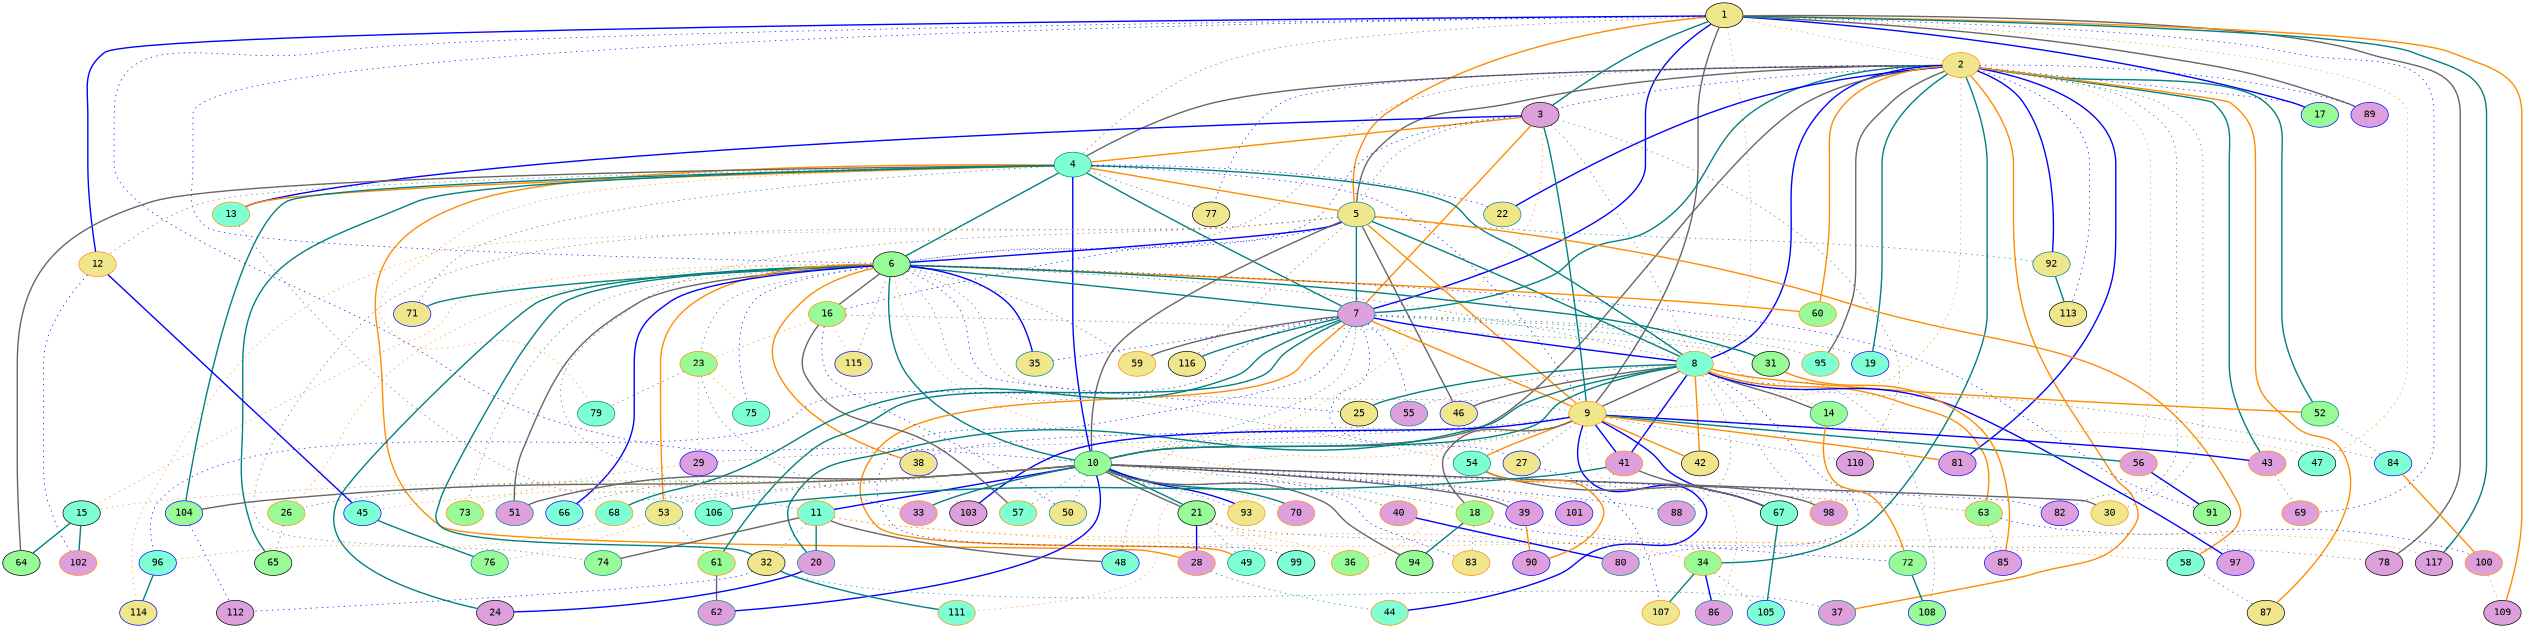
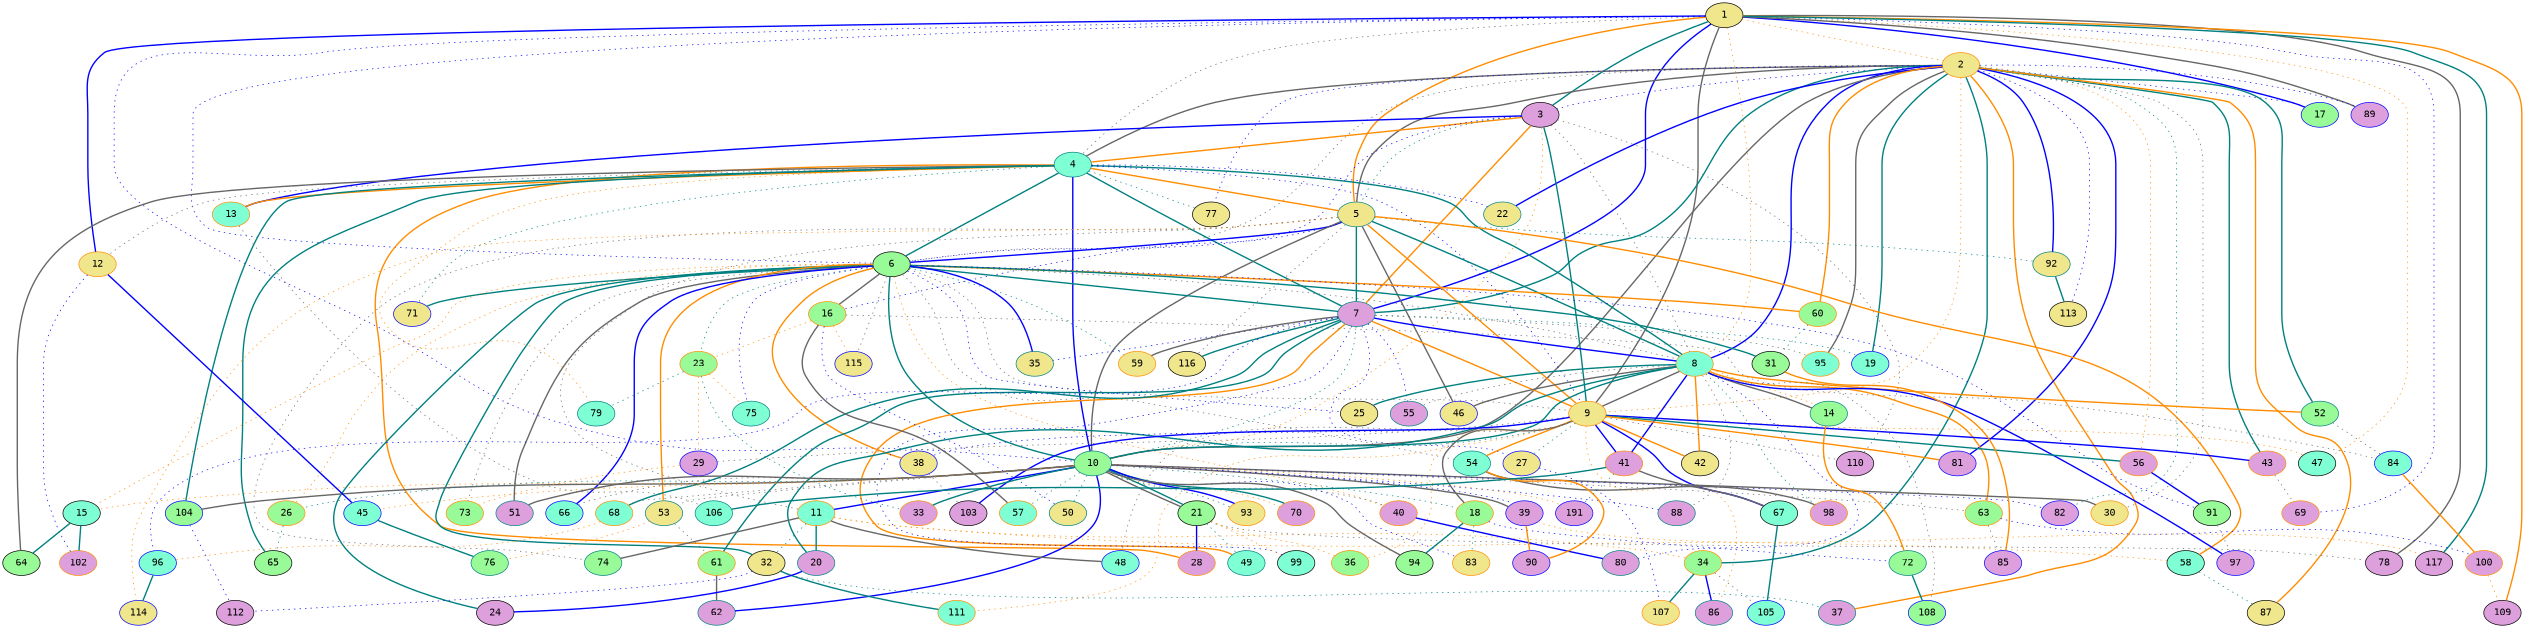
(1585, 331) -> (1796, 337)
(1574, 513) -> (1574, 513)
(1390, 613) -> none
